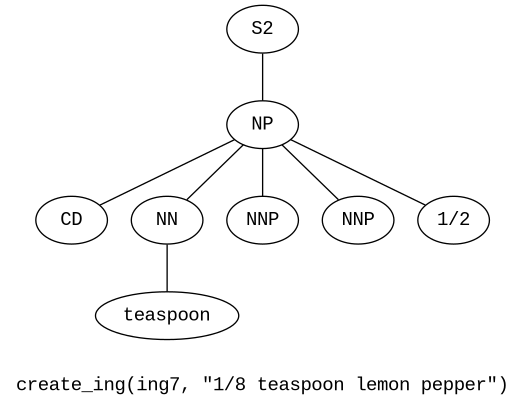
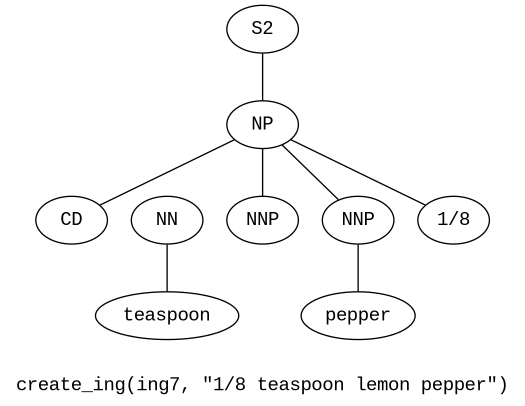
(215, 172) -> none
(454, 220) -> (454, 220)
none -> (358, 316)
